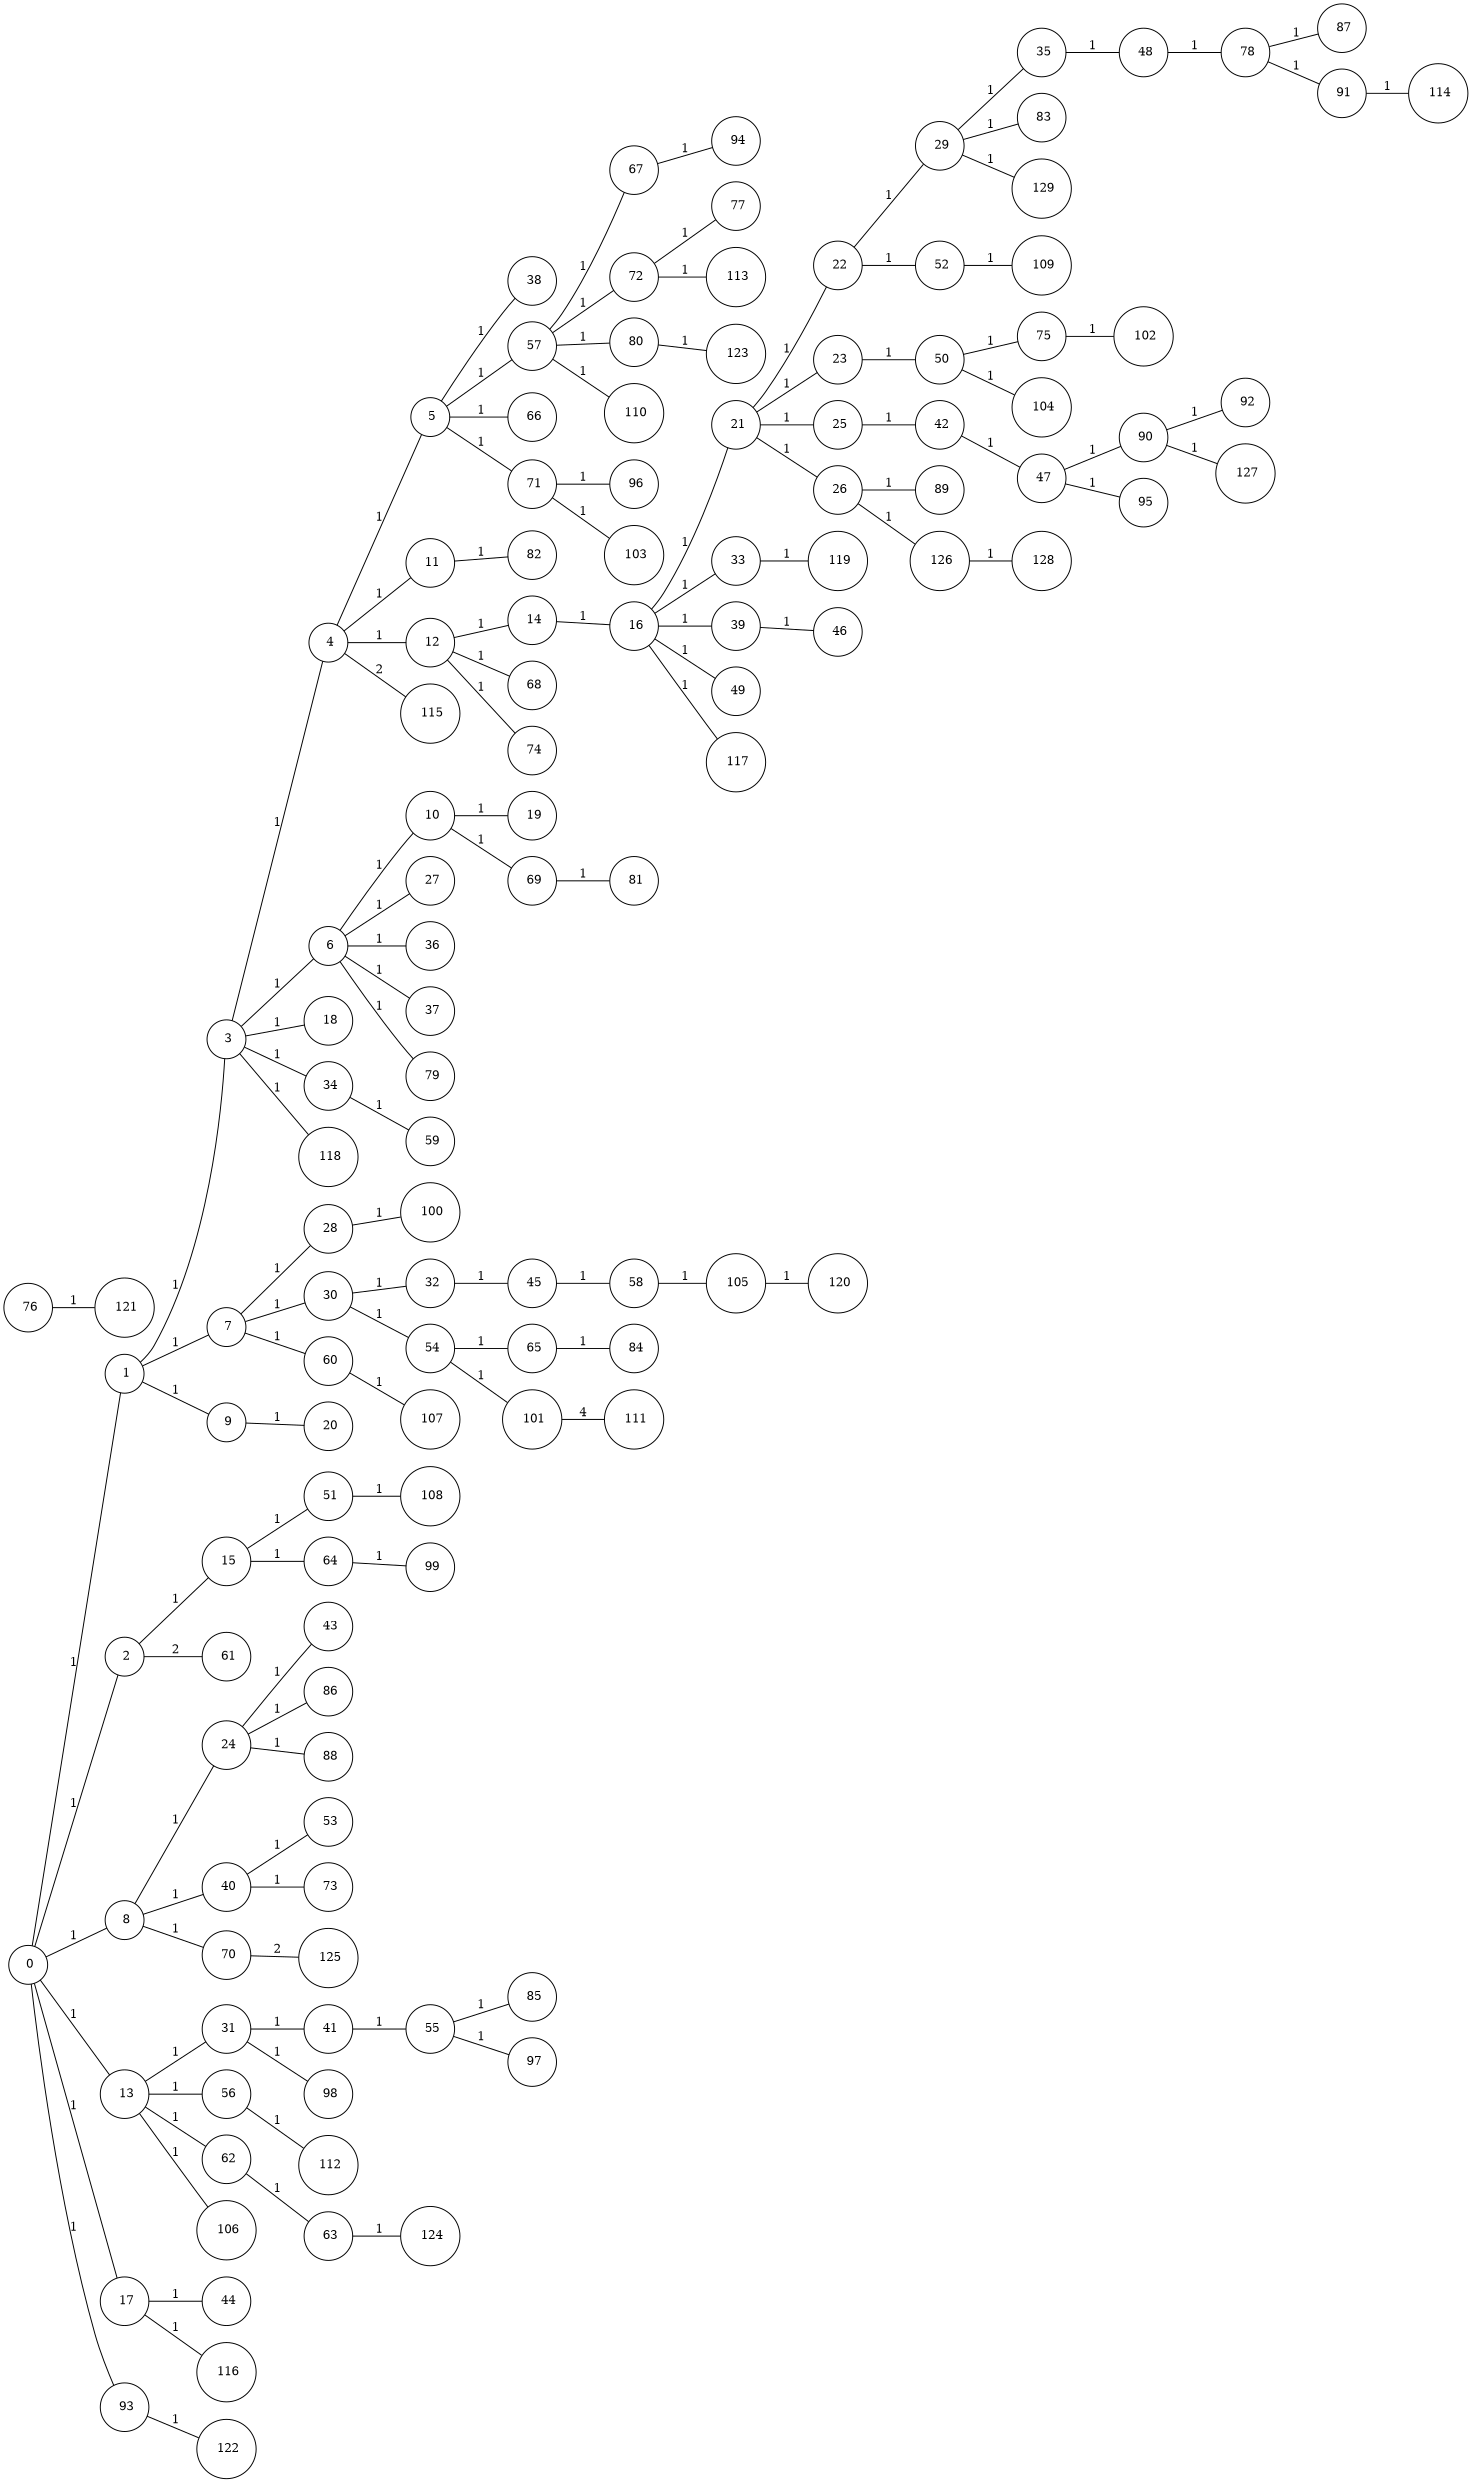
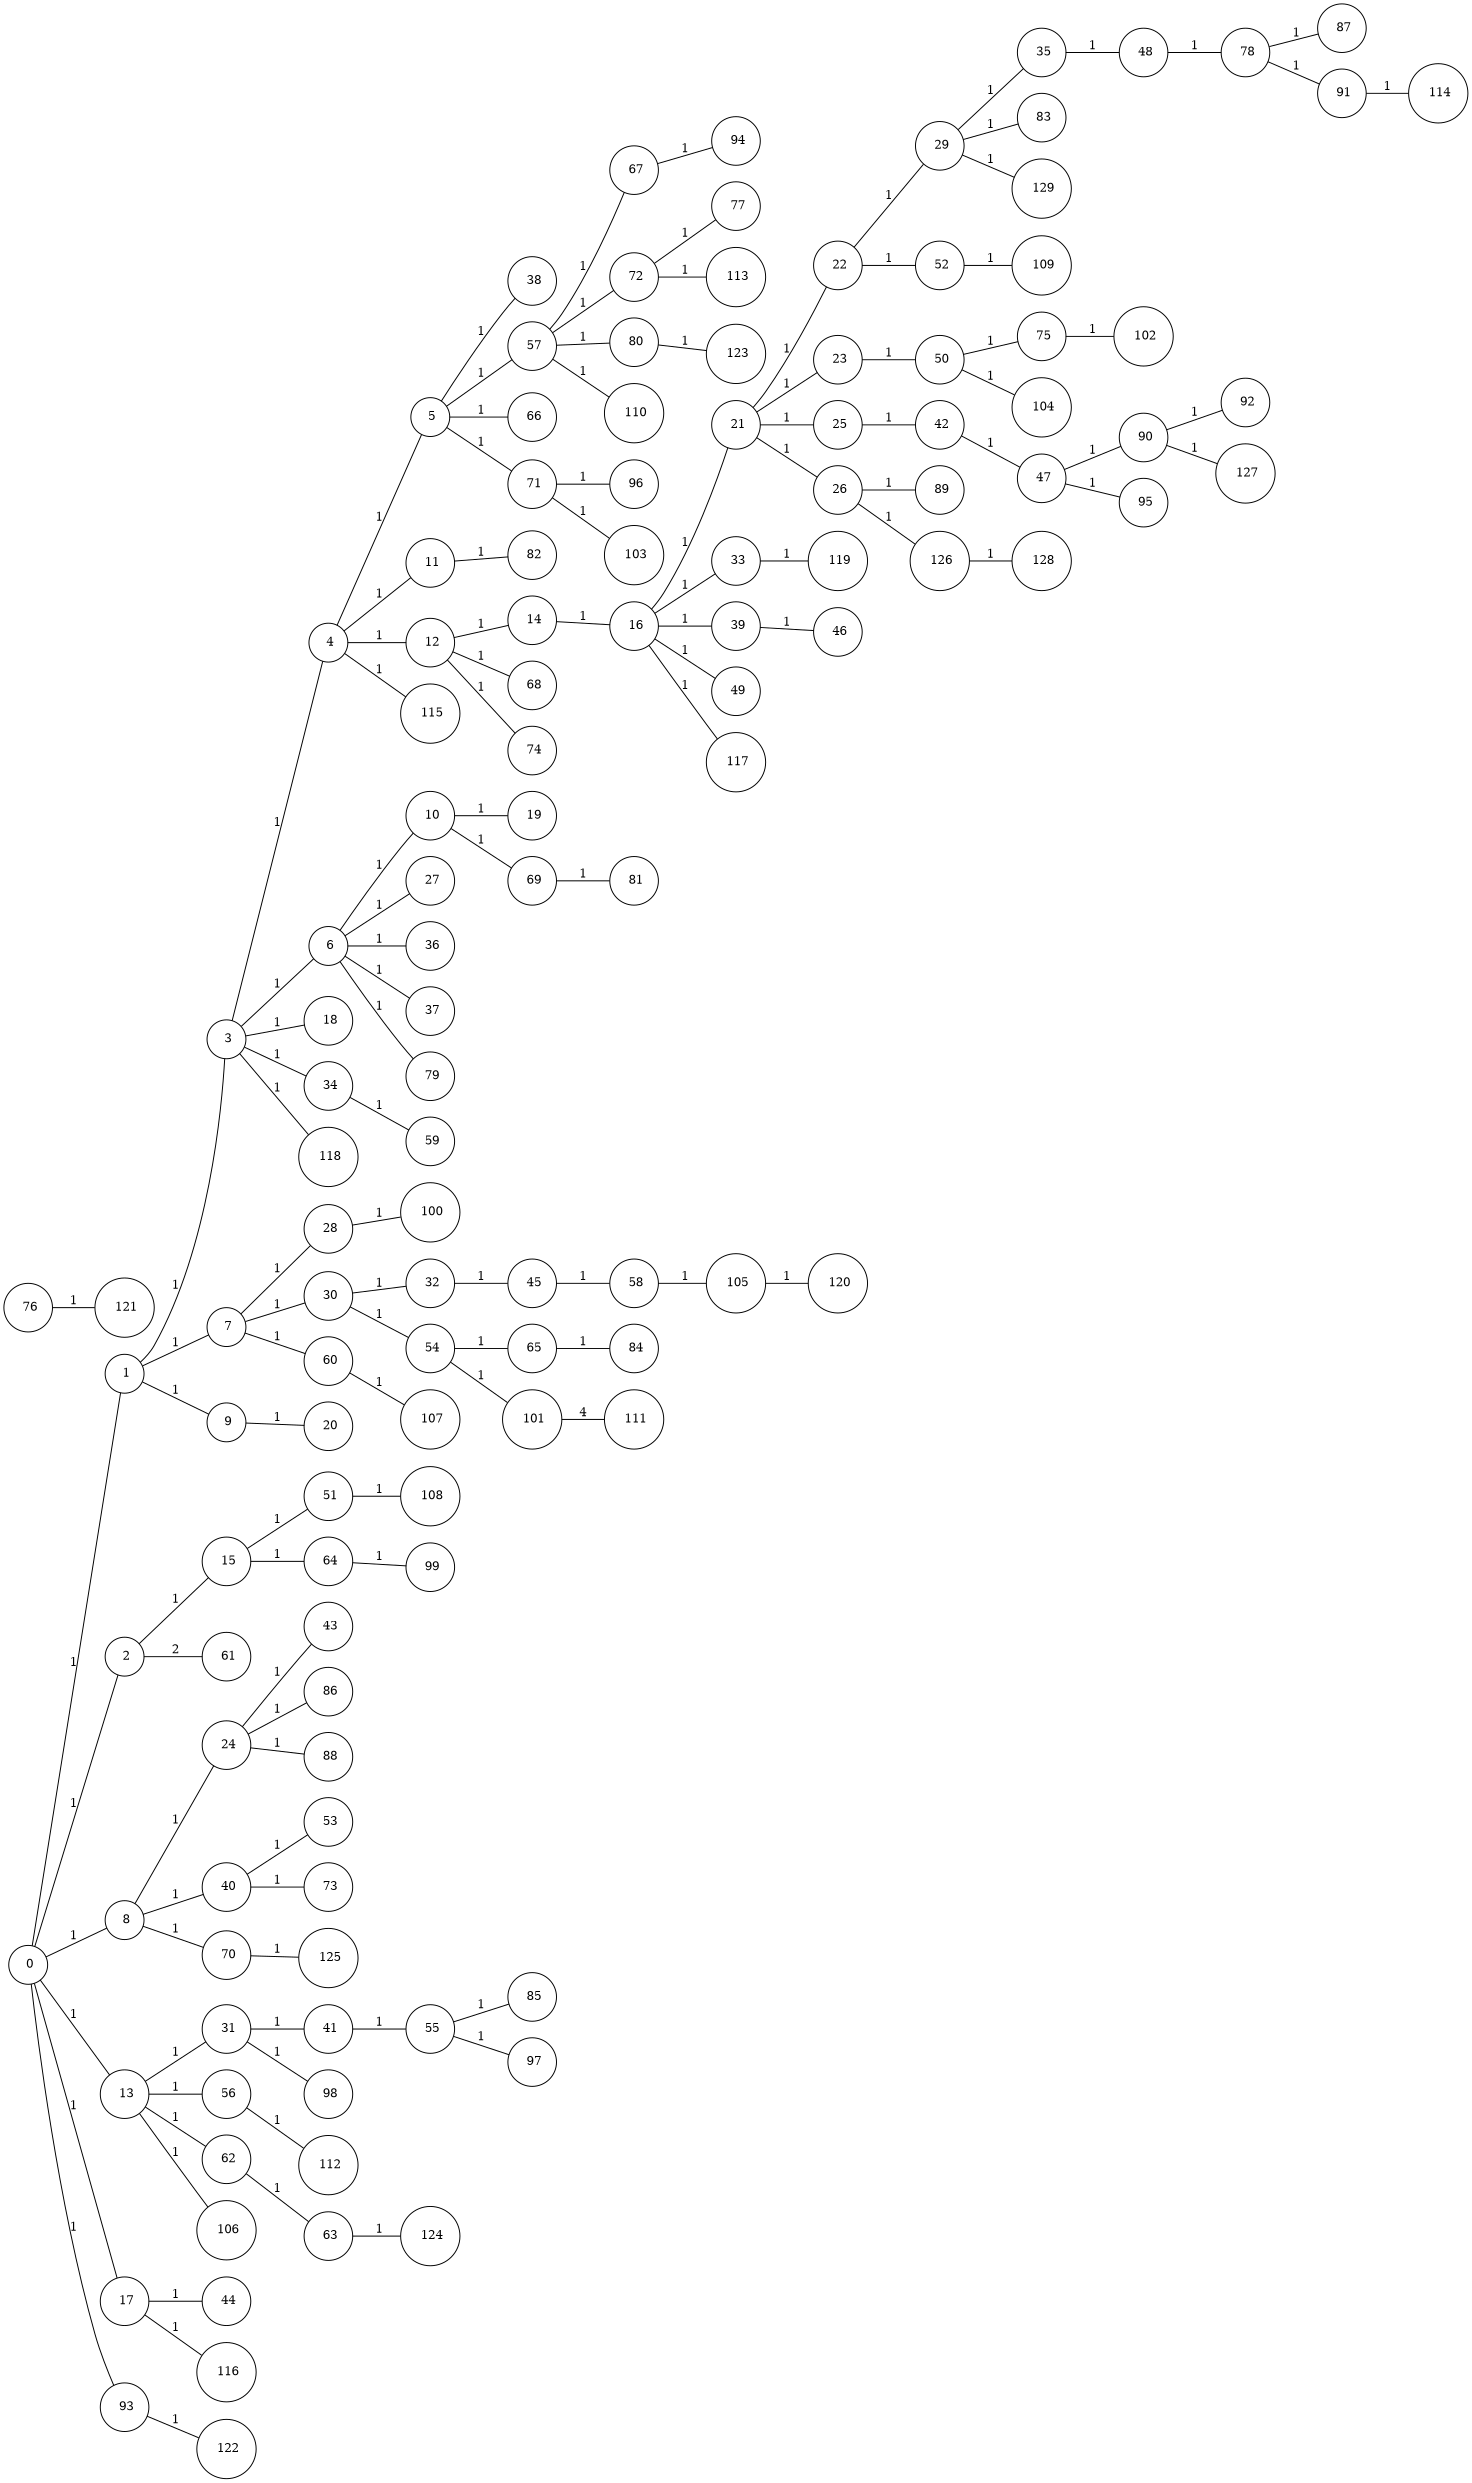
(379, 670) -> (379, 670)
(277, 1950) -> (277, 1950)
